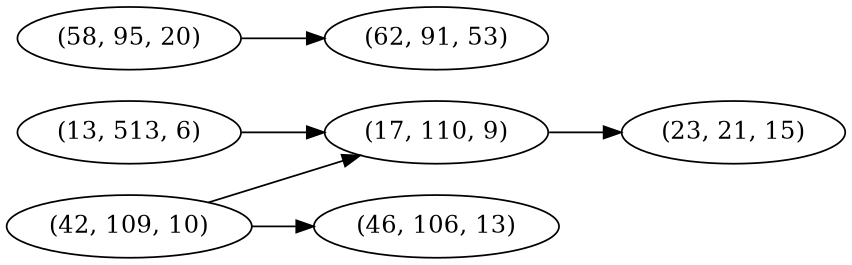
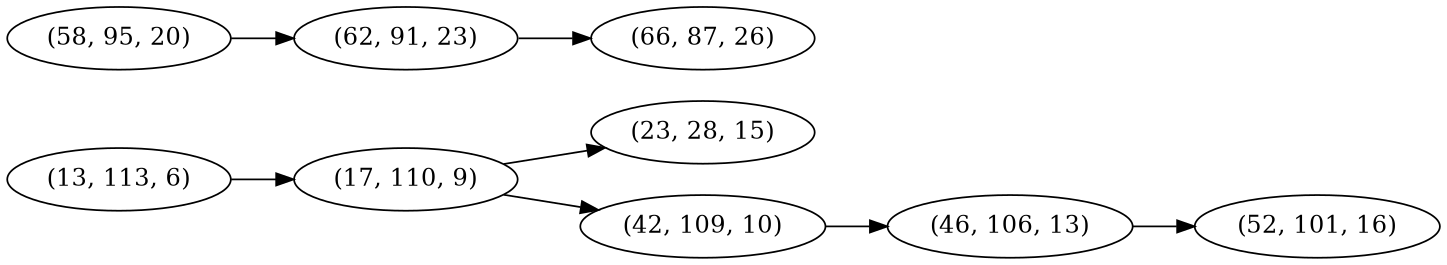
(436, 38) -> (406, 38)
none -> (703, 38)
(129, 132) -> (119, 179)
(733, 132) -> (703, 132)
(276, 182) -> (542, 201)
none -> (1317, 226)
